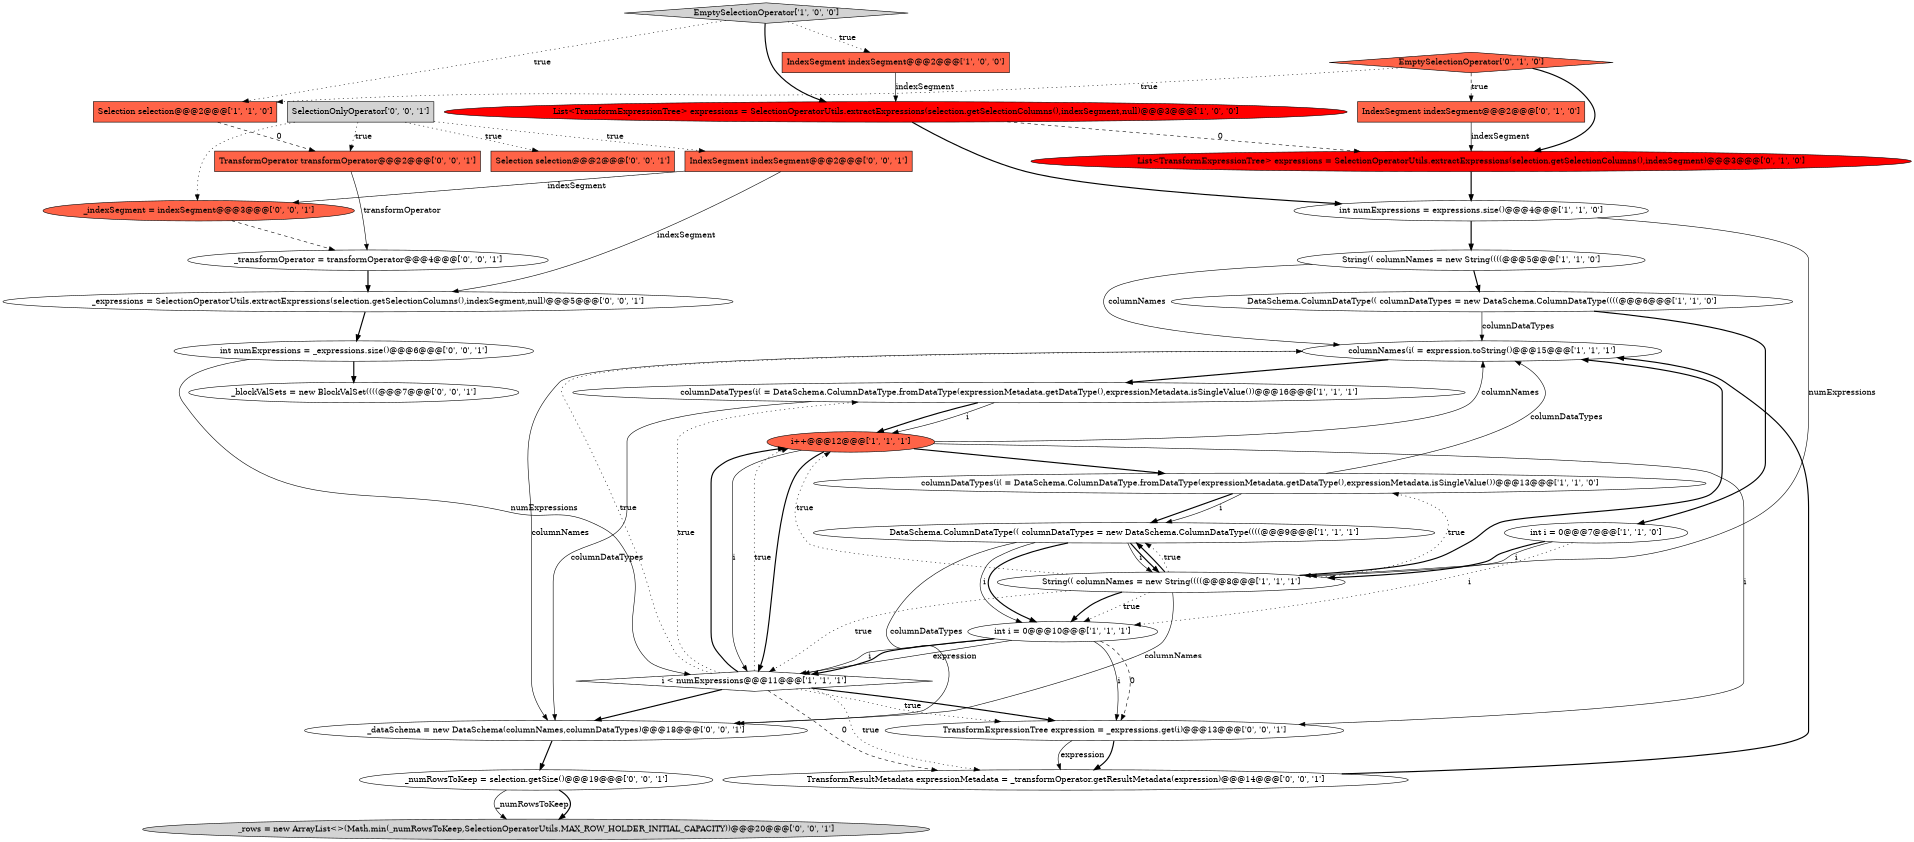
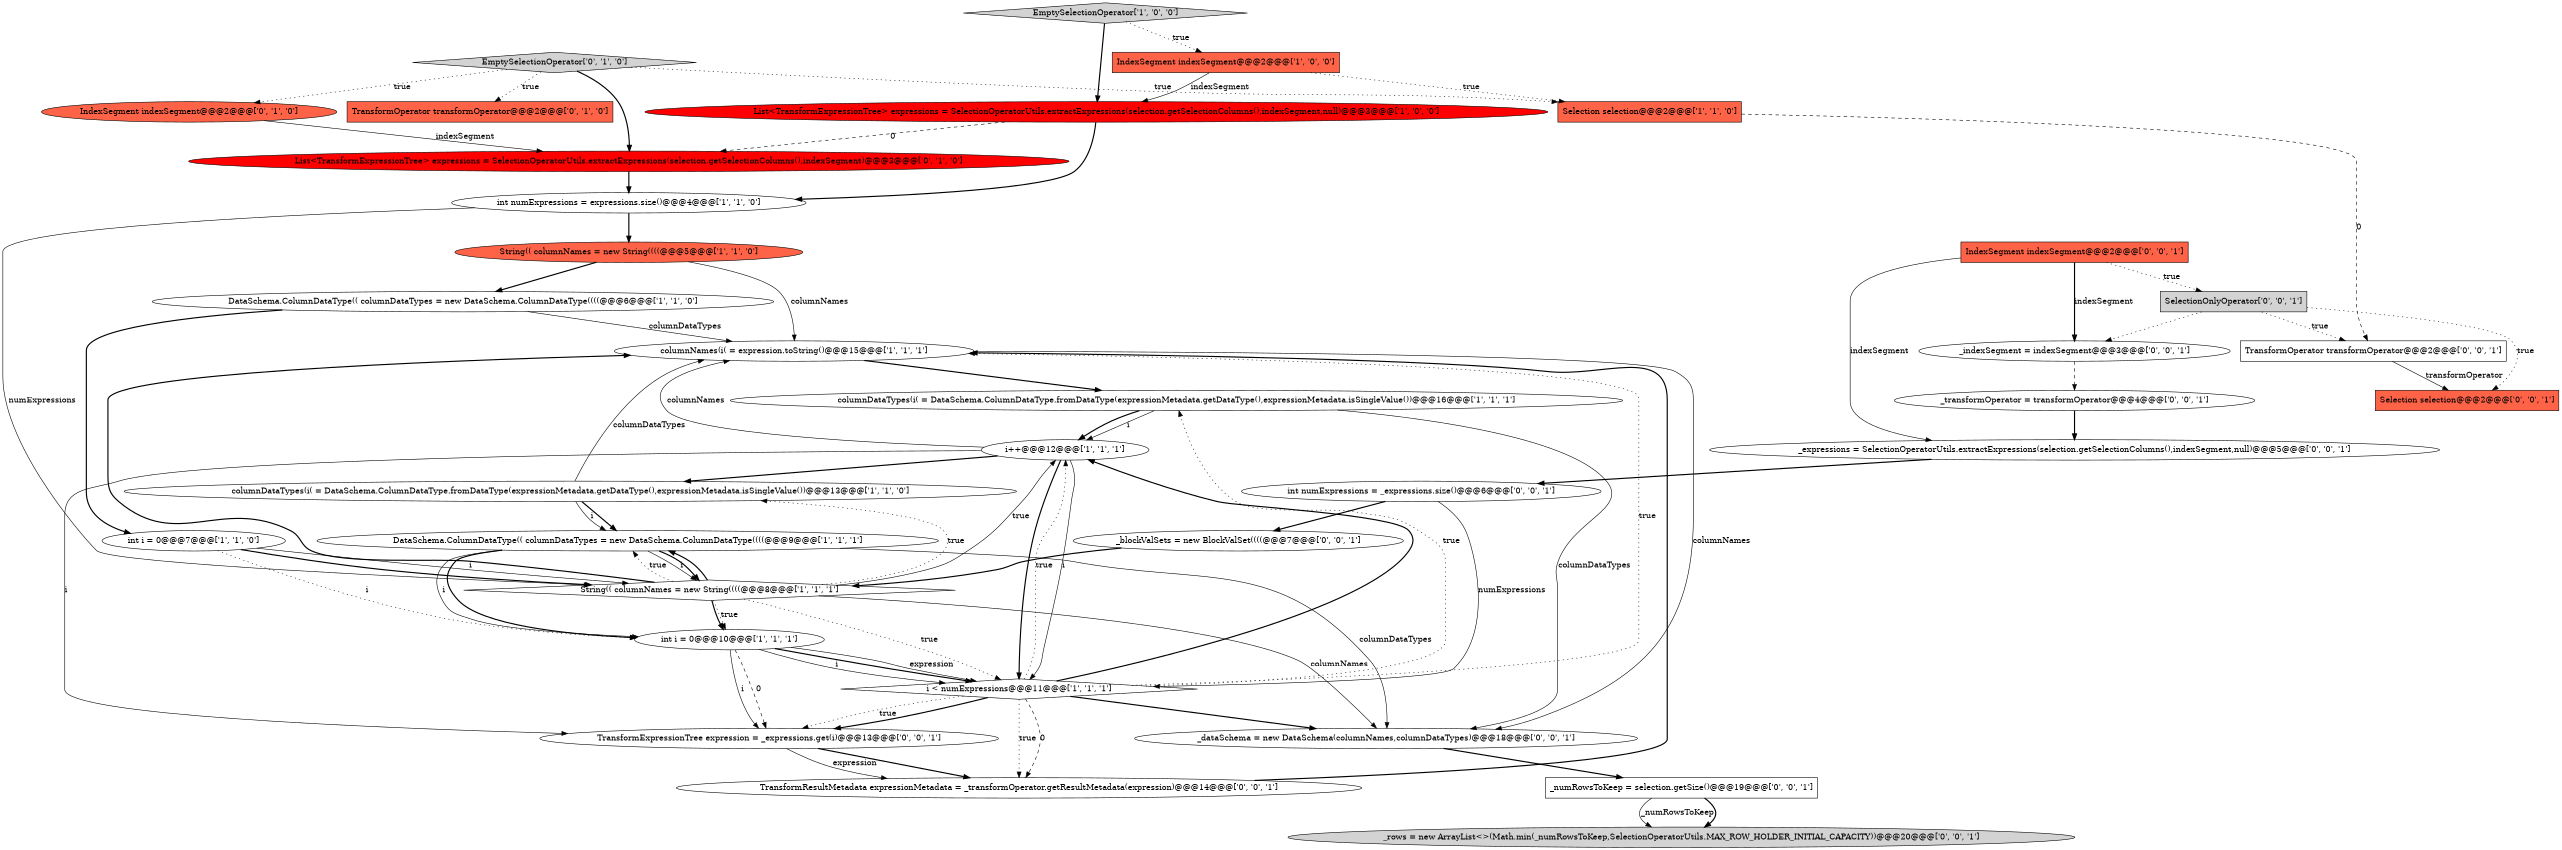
(487, 61) -> (1435, 87)
(1471, 62) -> (554, 62)
(1471, 84) -> (384, 86)
none -> (480, 112)
(1471, 112) -> (189, 112)
(567, 136) -> (2151, 276)
(348, 161) -> (2373, 351)
(492, 187) -> (2075, 299)
(361, 207) -> (2418, 374)
(199, 211) -> (2075, 351)
(1471, 260) -> (629, 252)
(851, 442) -> (1065, 450)
(887, 557) -> (955, 559)
none -> (991, 571)
(1171, 582) -> (710, 590)
(536, 780) -> (1681, 788)
